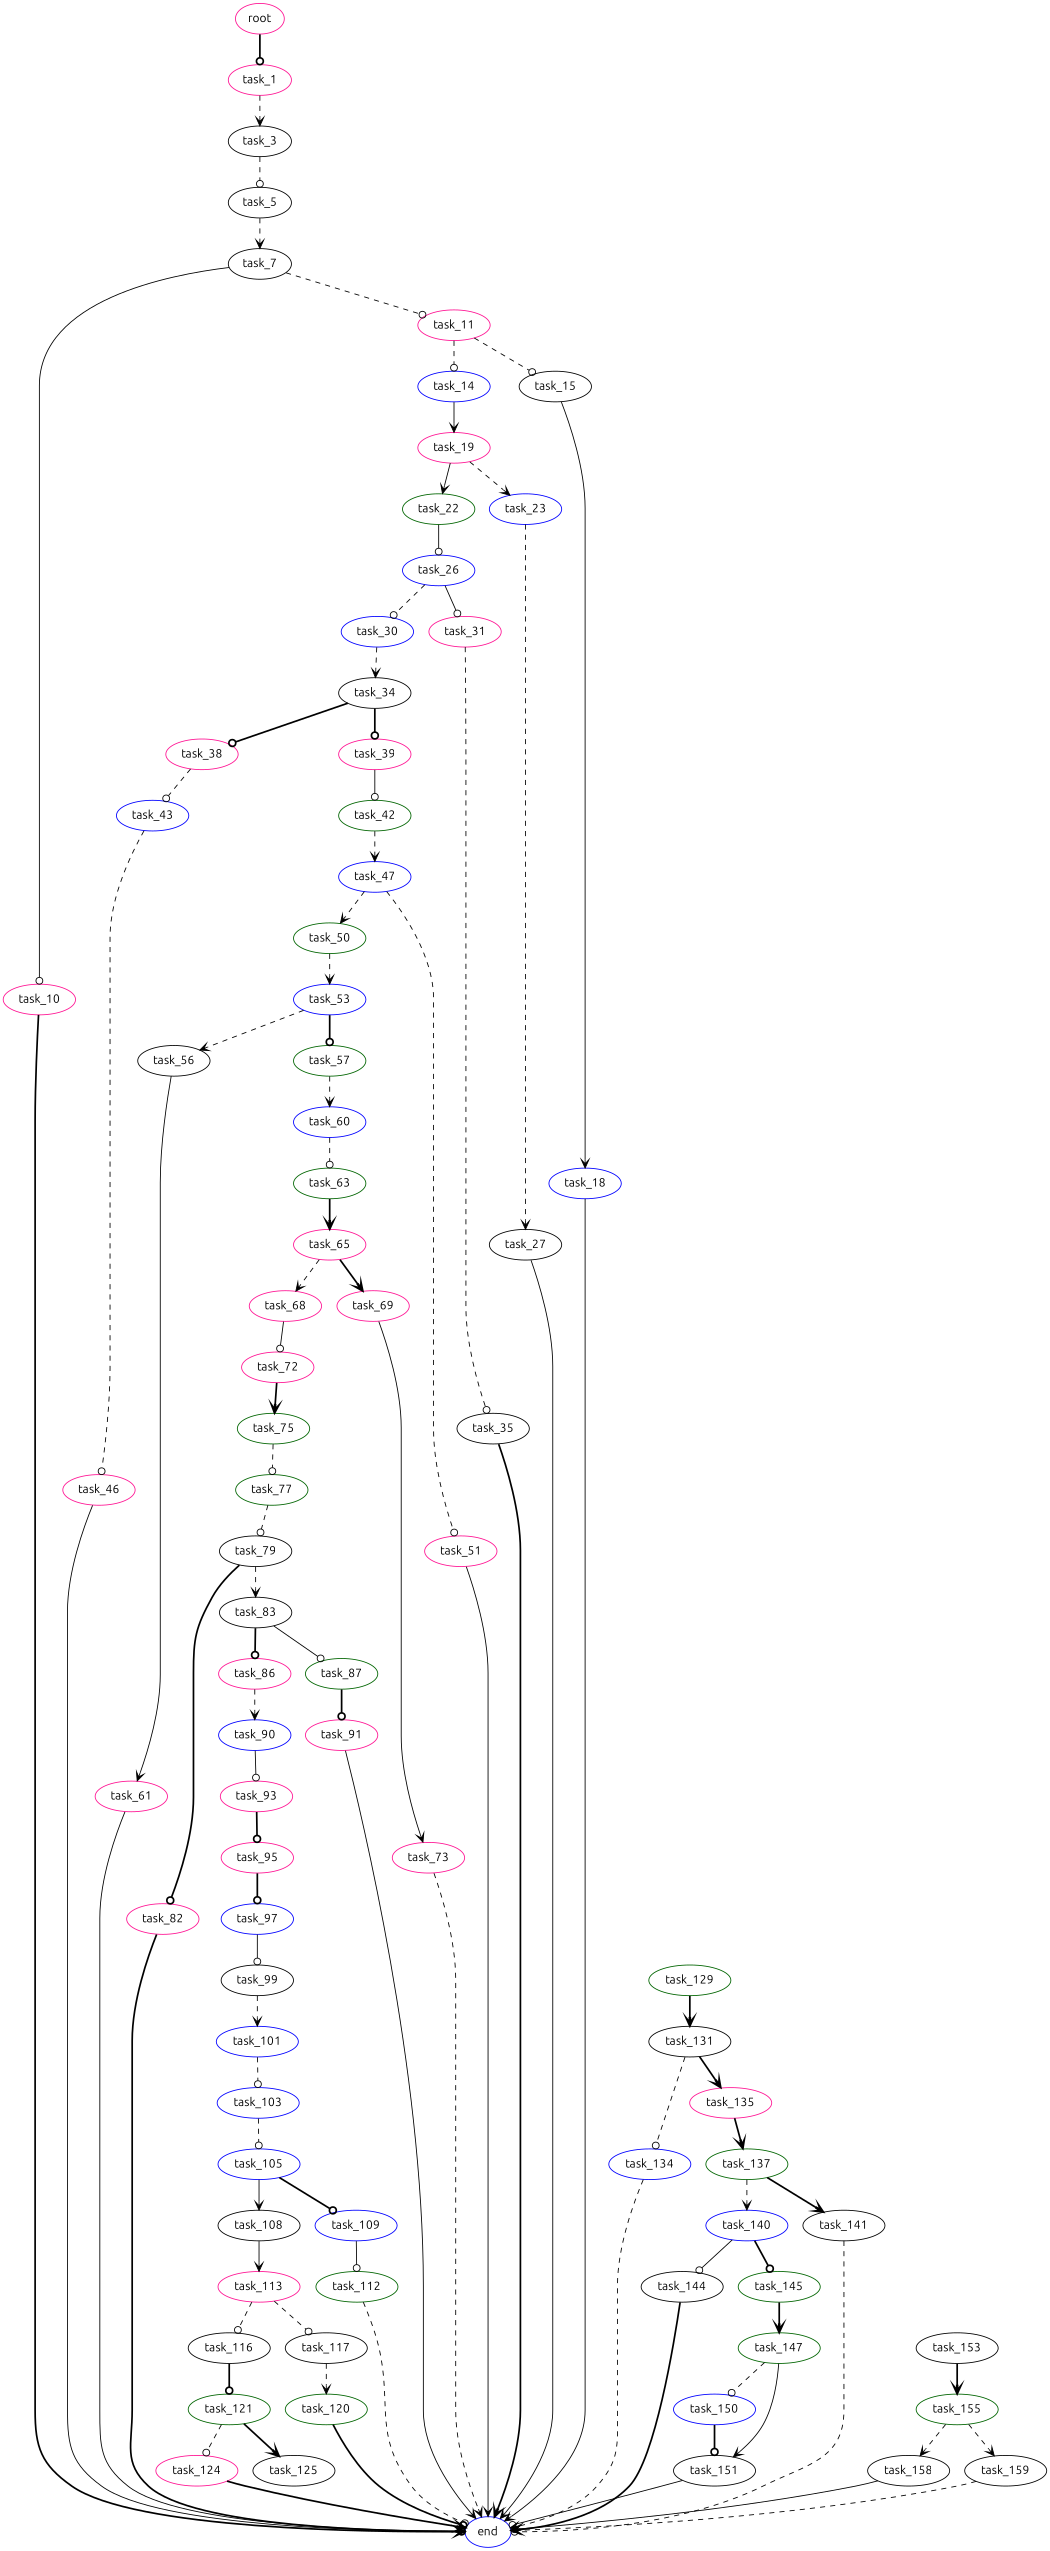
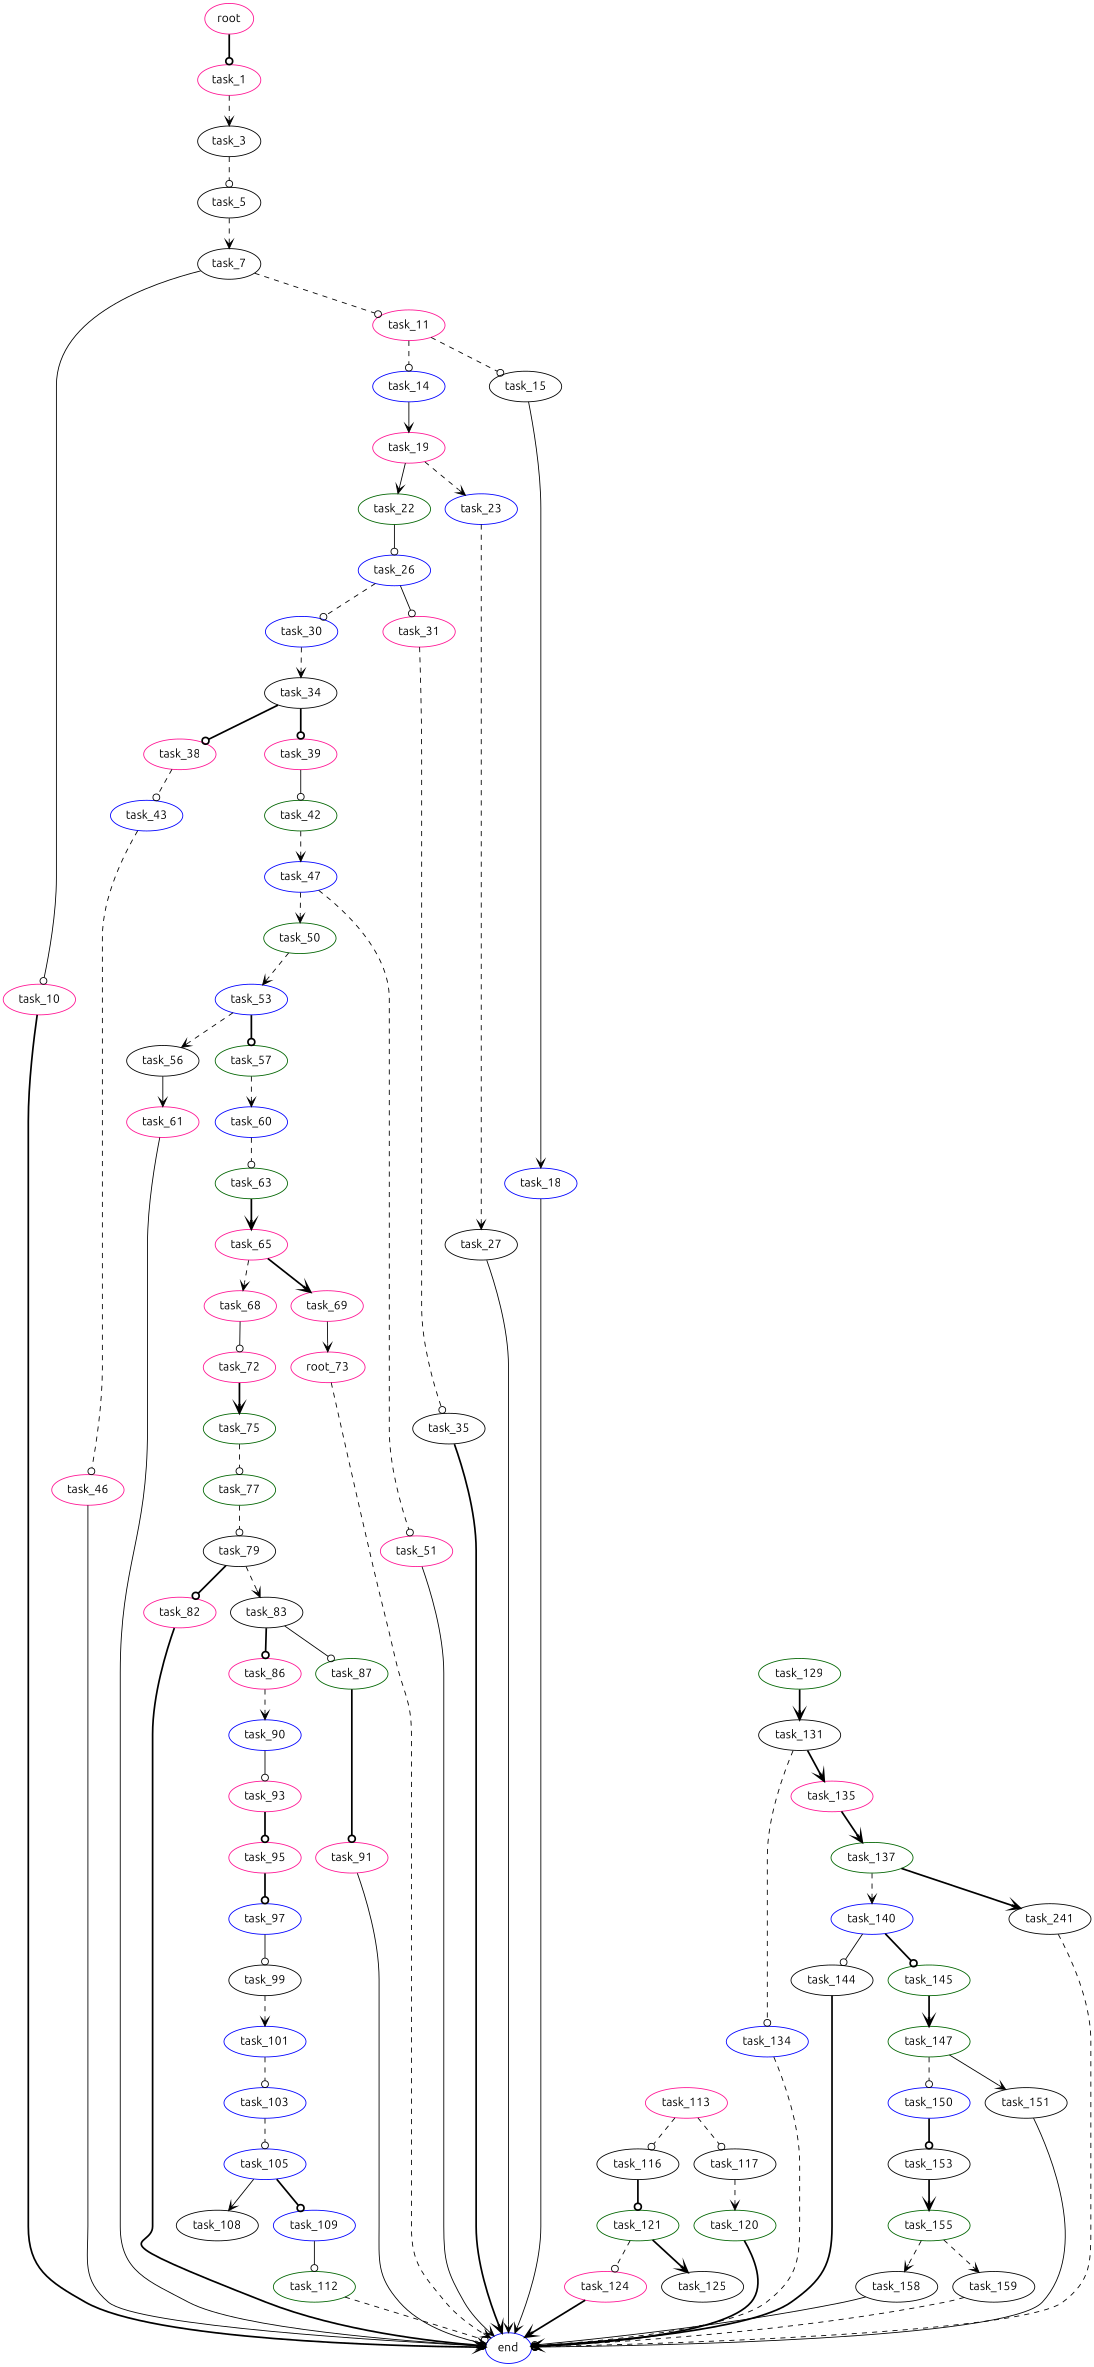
(428, 1858) -> (328, 1367)
(844, 2226) -> (1050, 1919)
(259, 2252) -> none
(715, 2437) -> (929, 2130)
